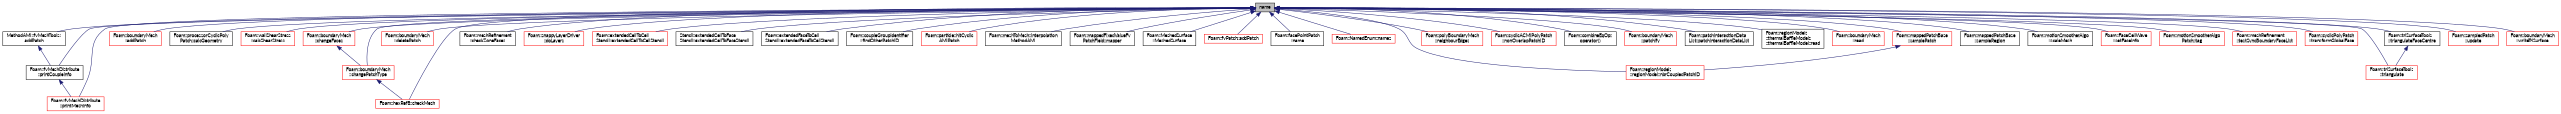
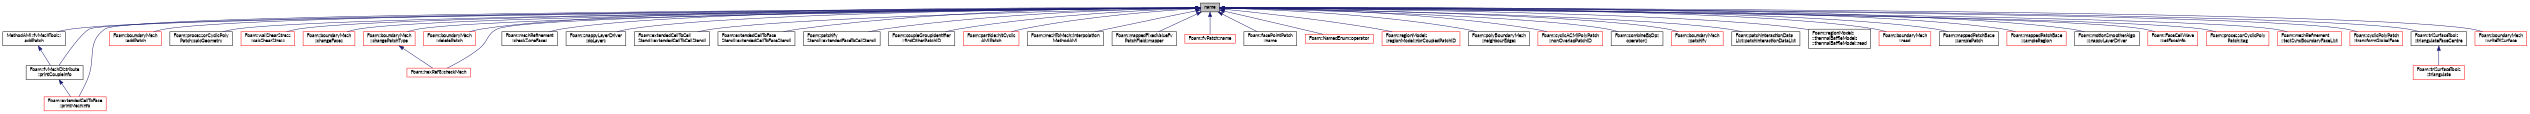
(1843, 14) -> none
(554, 39) -> (596, 39)
(630, 39) -> (672, 39)
(714, 39) -> (756, 39)
(800, 39) -> (842, 39)
(1169, 39) -> none
(1233, 39) -> (1210, 39)
(1364, 39) -> (1339, 39)
(1452, 39) -> (1499, 39)
(1922, 39) -> (1969, 39)
(1990, 39) -> (2037, 39)
(2060, 39) -> (2107, 39)
(2192, 39) -> (2238, 39)
(2473, 39) -> none
(350, 57) -> none
(1800, 61) -> none
(76, 104) -> (75, 104)
